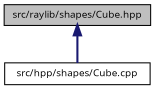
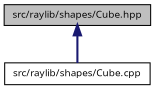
(77, 74) -> (77, 74)
